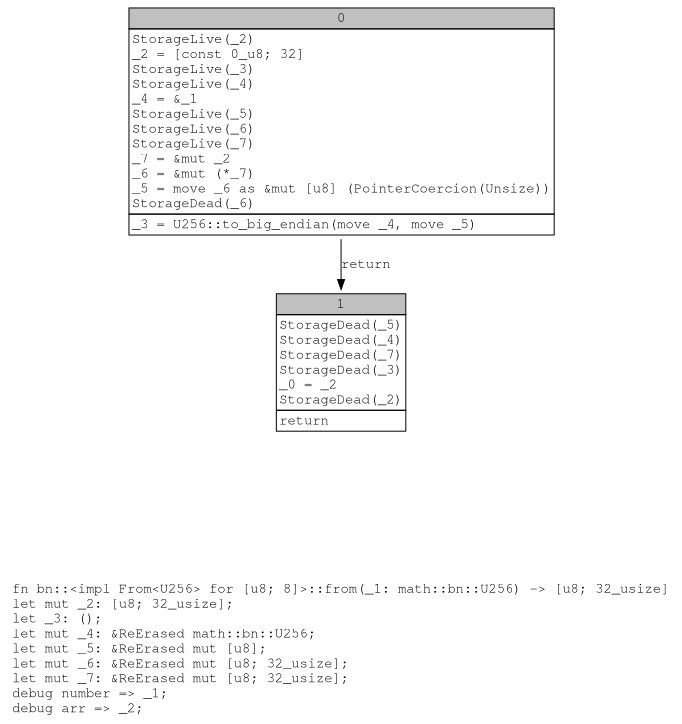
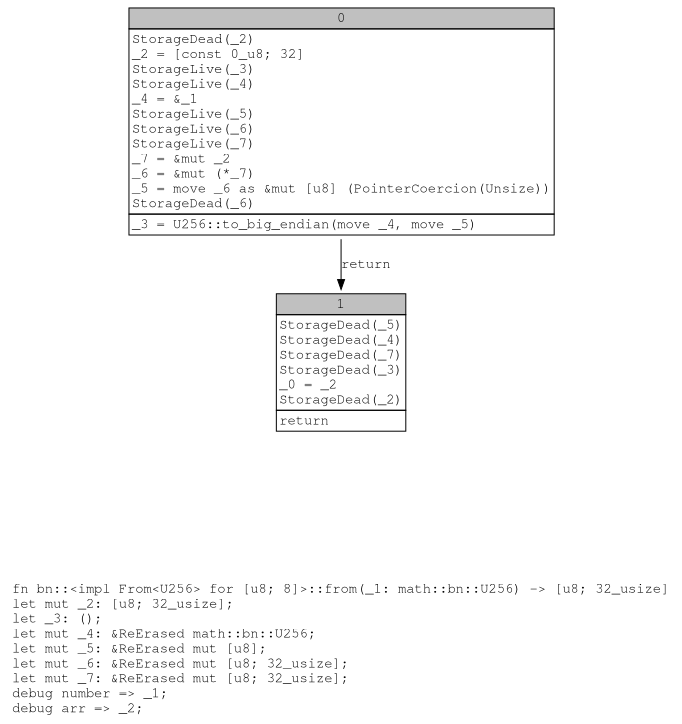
(194, 39) -> (194, 39)
